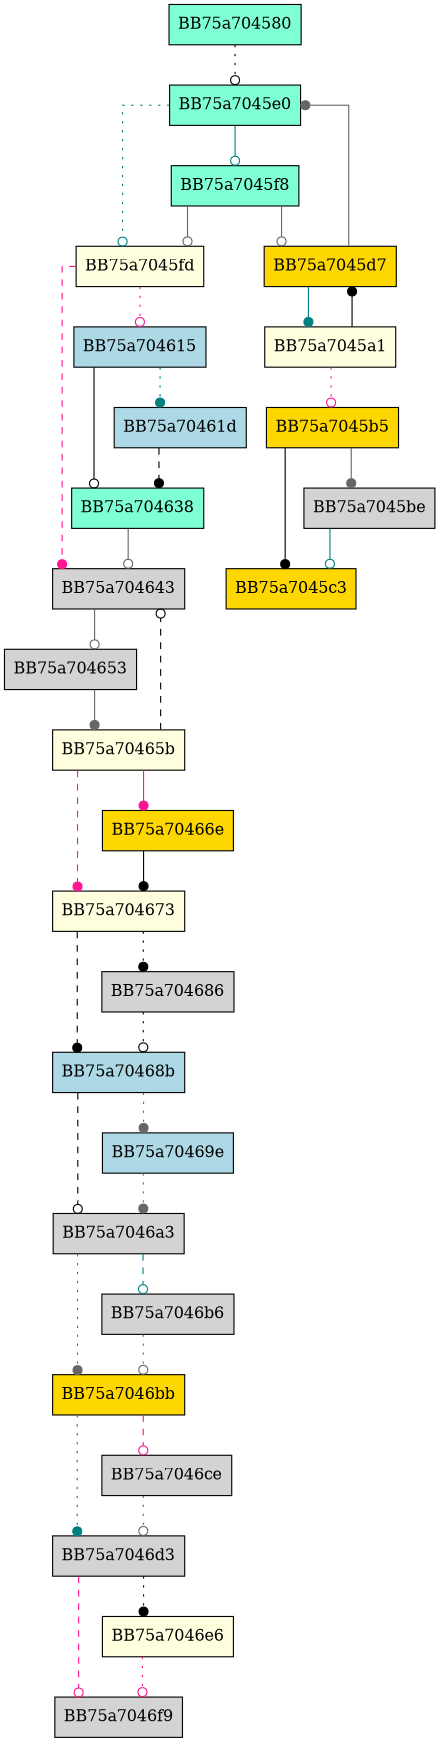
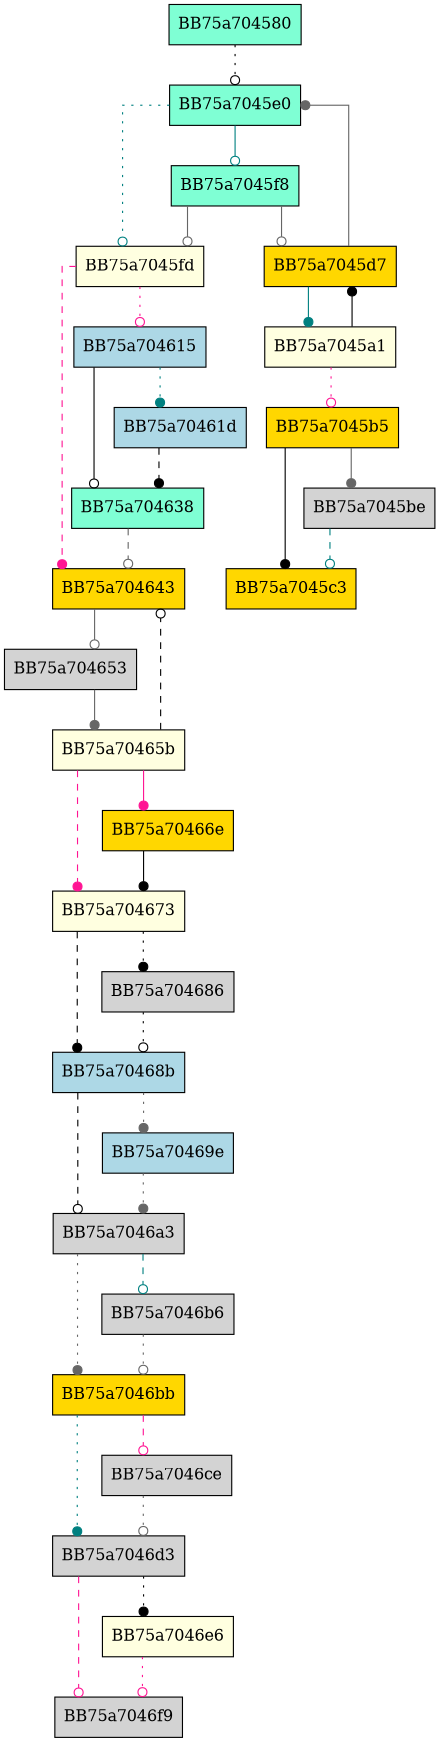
(128, 544) -> (128, 544)
(330, 544) -> (330, 544)
(119, 589) -> (119, 589)
